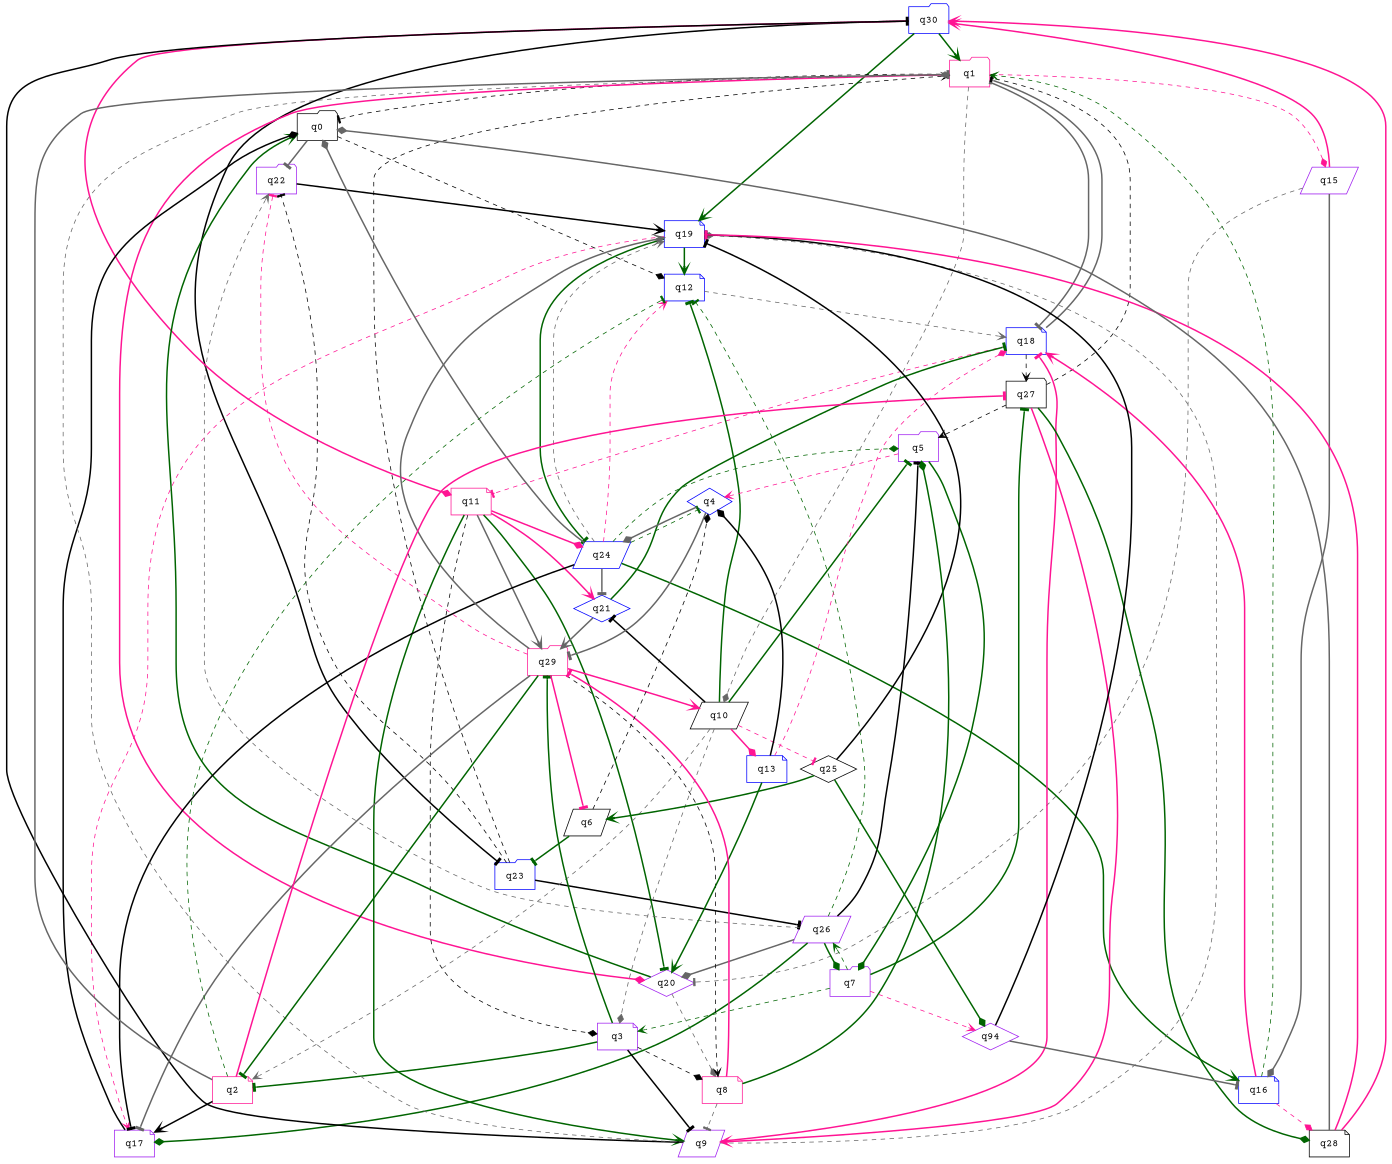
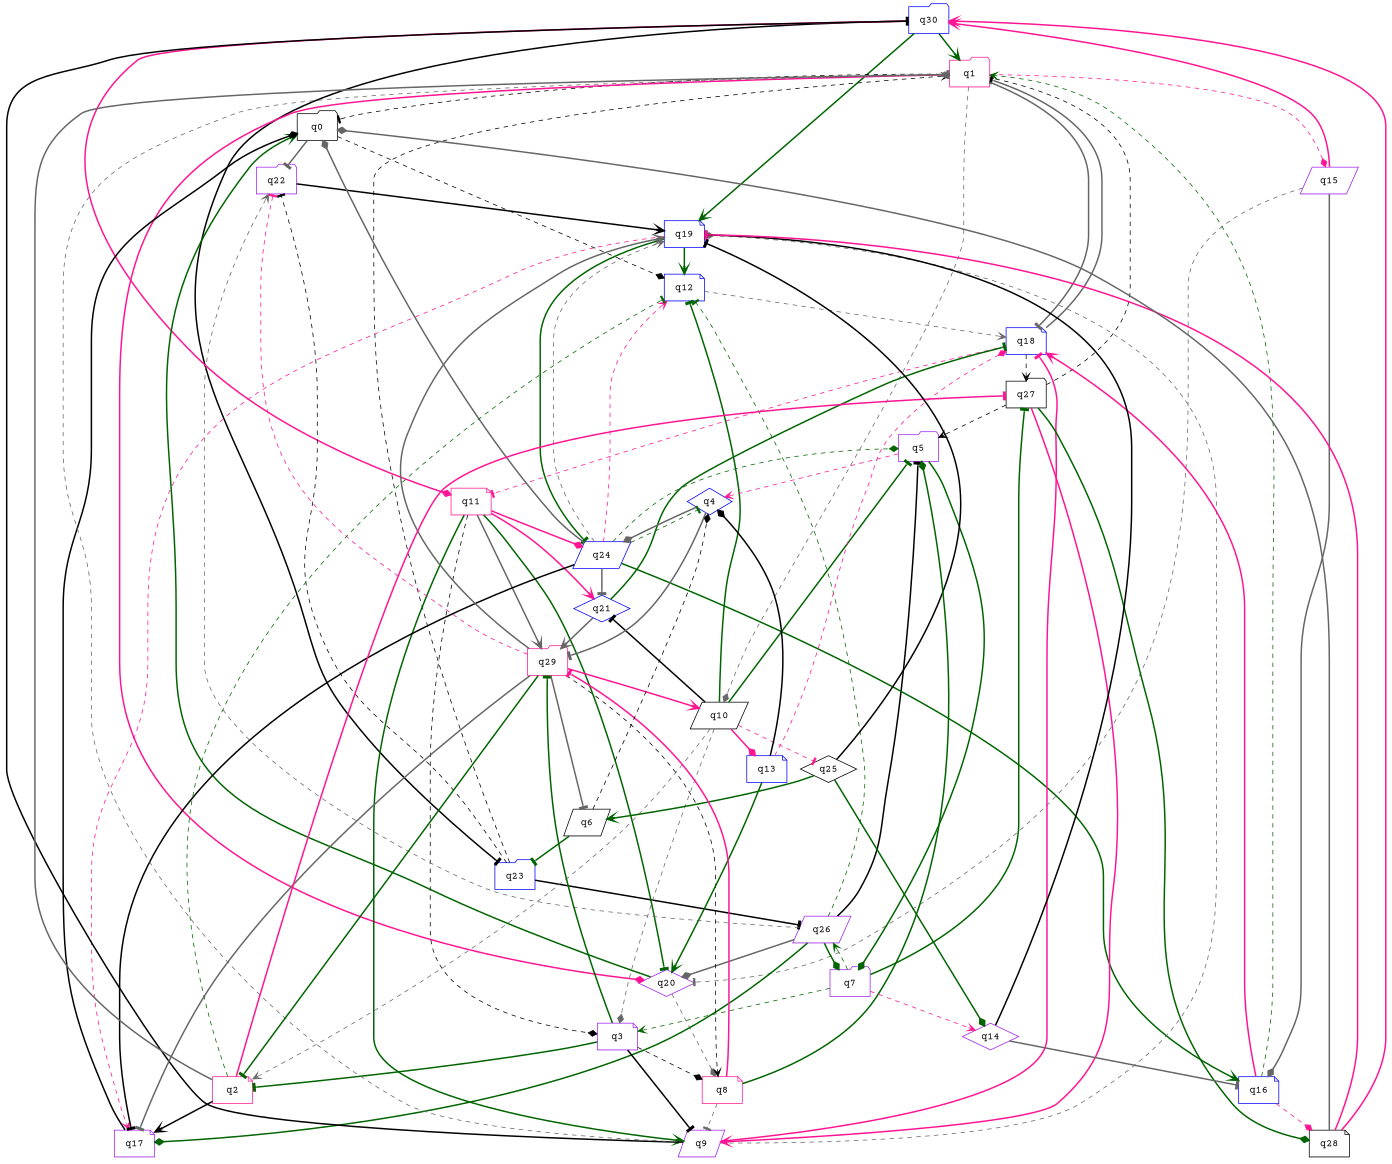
(567, 740) -> (567, 740)
(990, 1037) -> (990, 1037)
